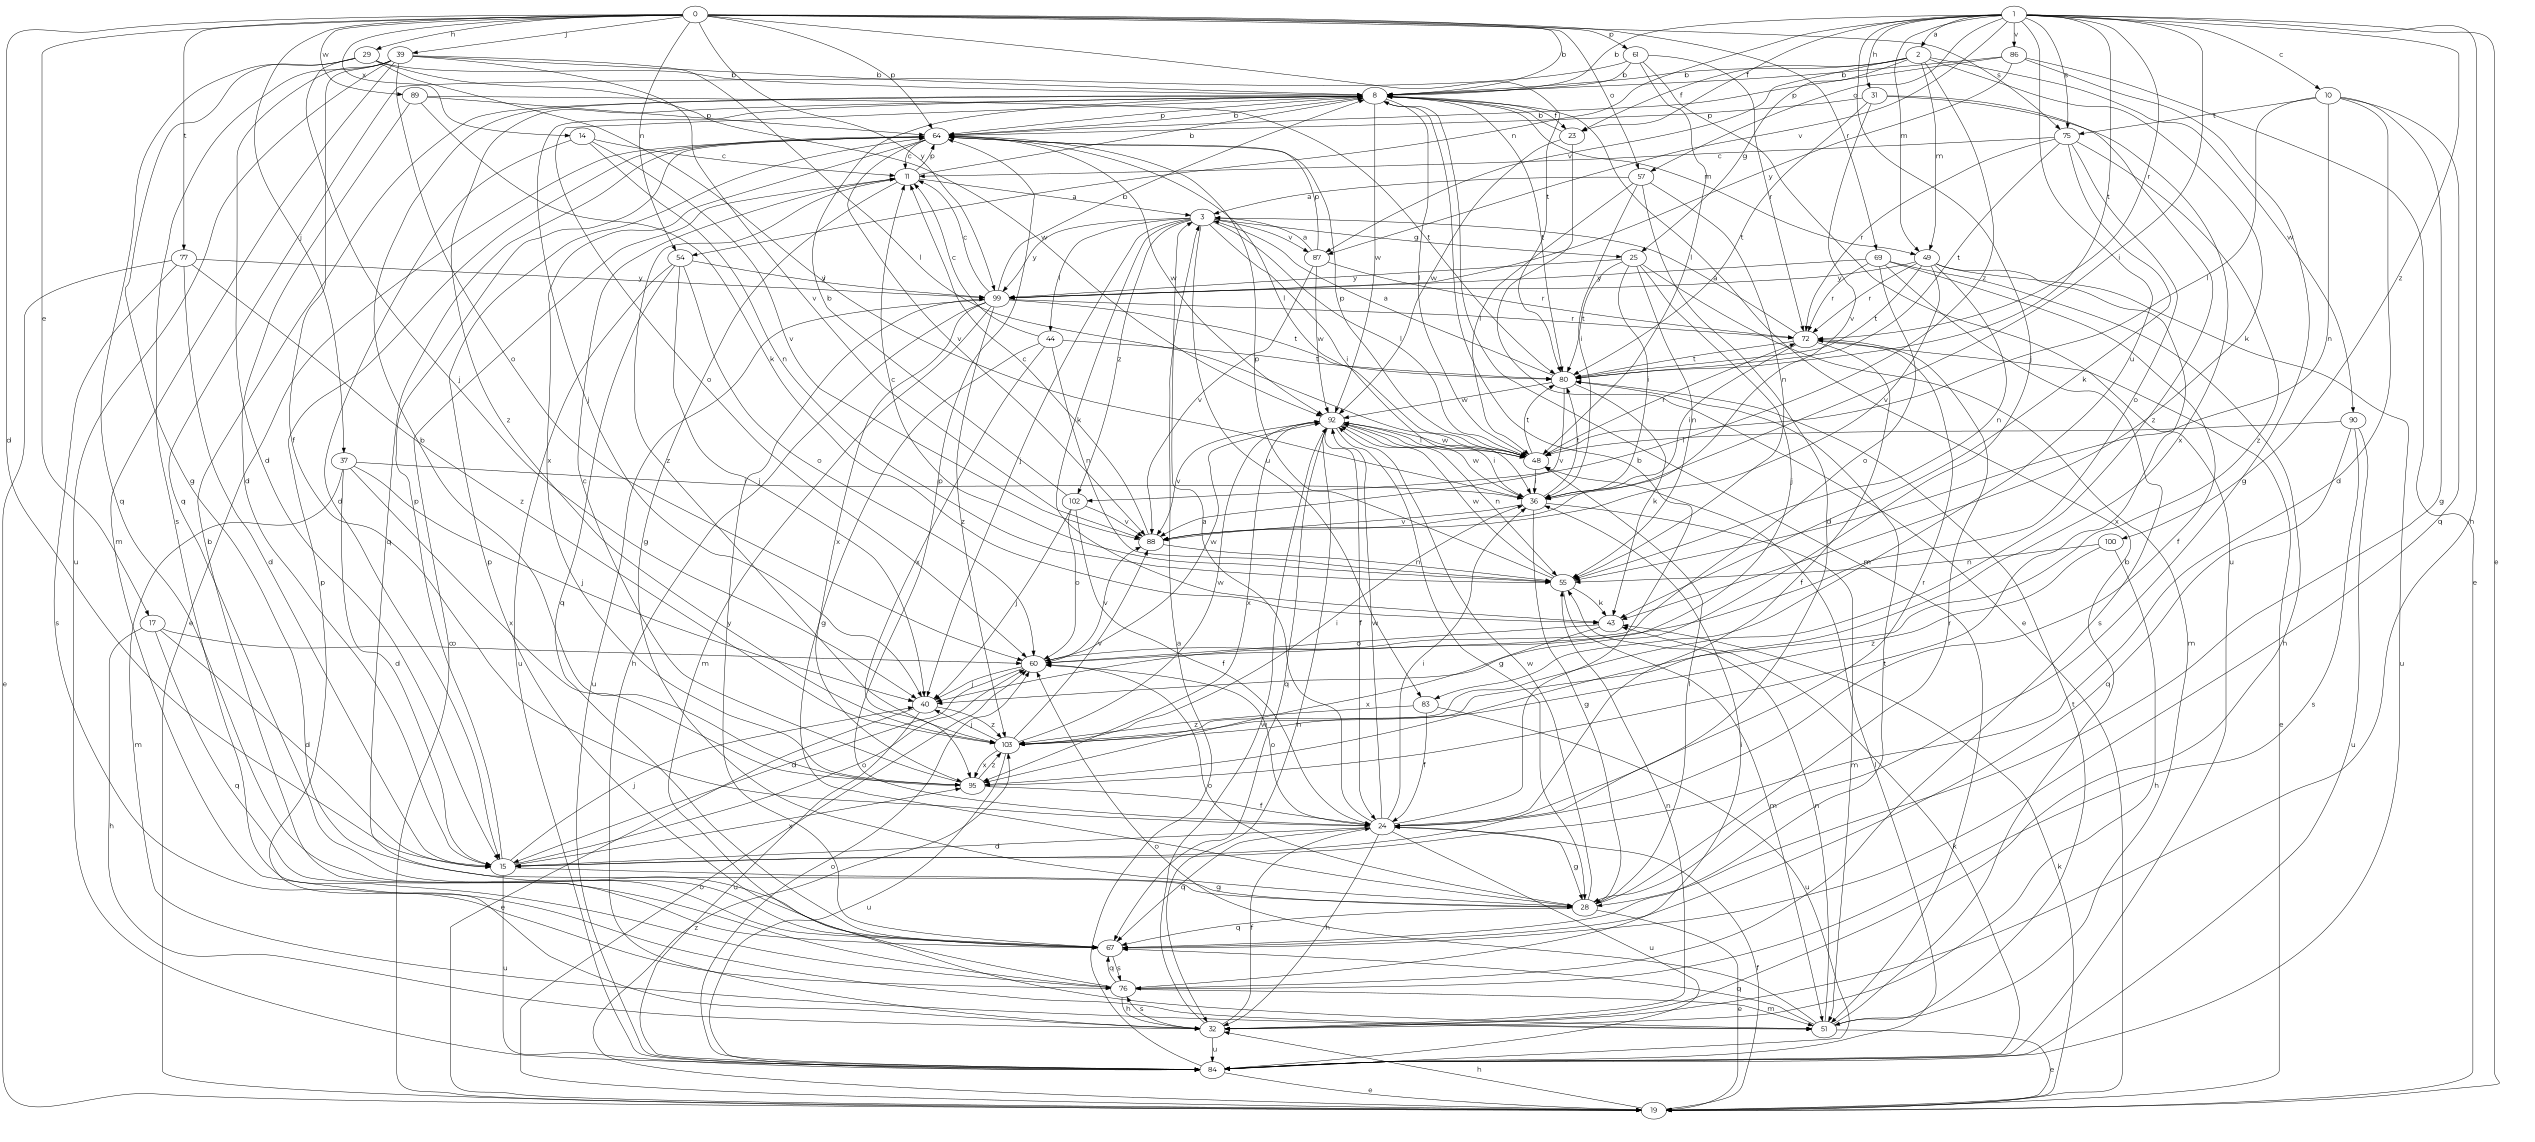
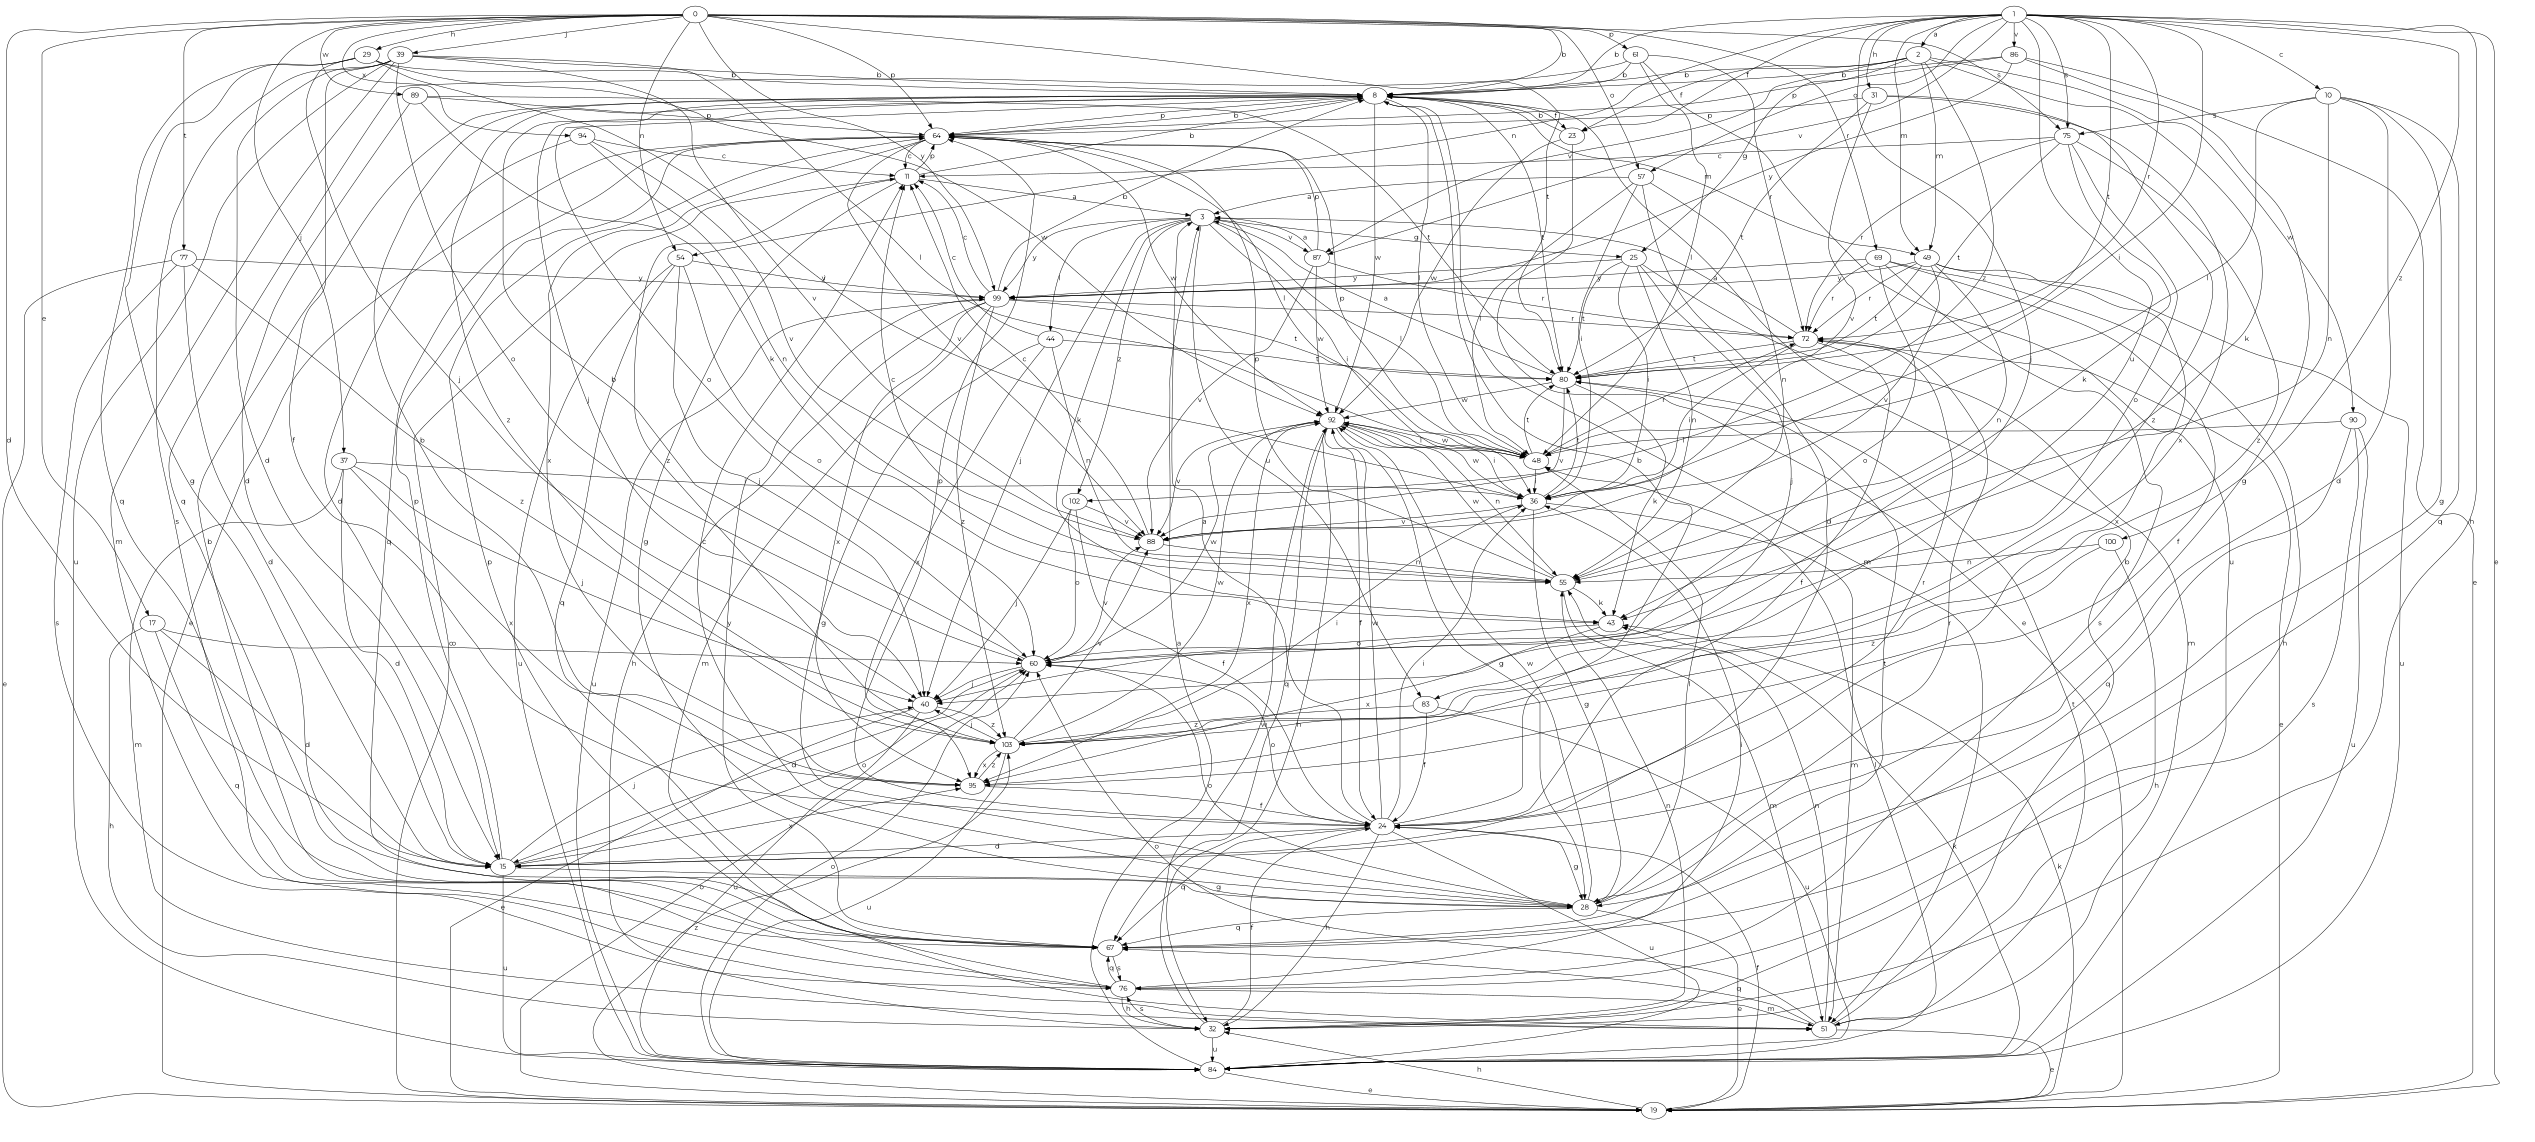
(2215, 116) -> (2215, 116)
(582, 136) -> (582, 136)
(858, 164) -> (536, 126)
(583, 486) -> (848, 805)
(313, 770) -> none
